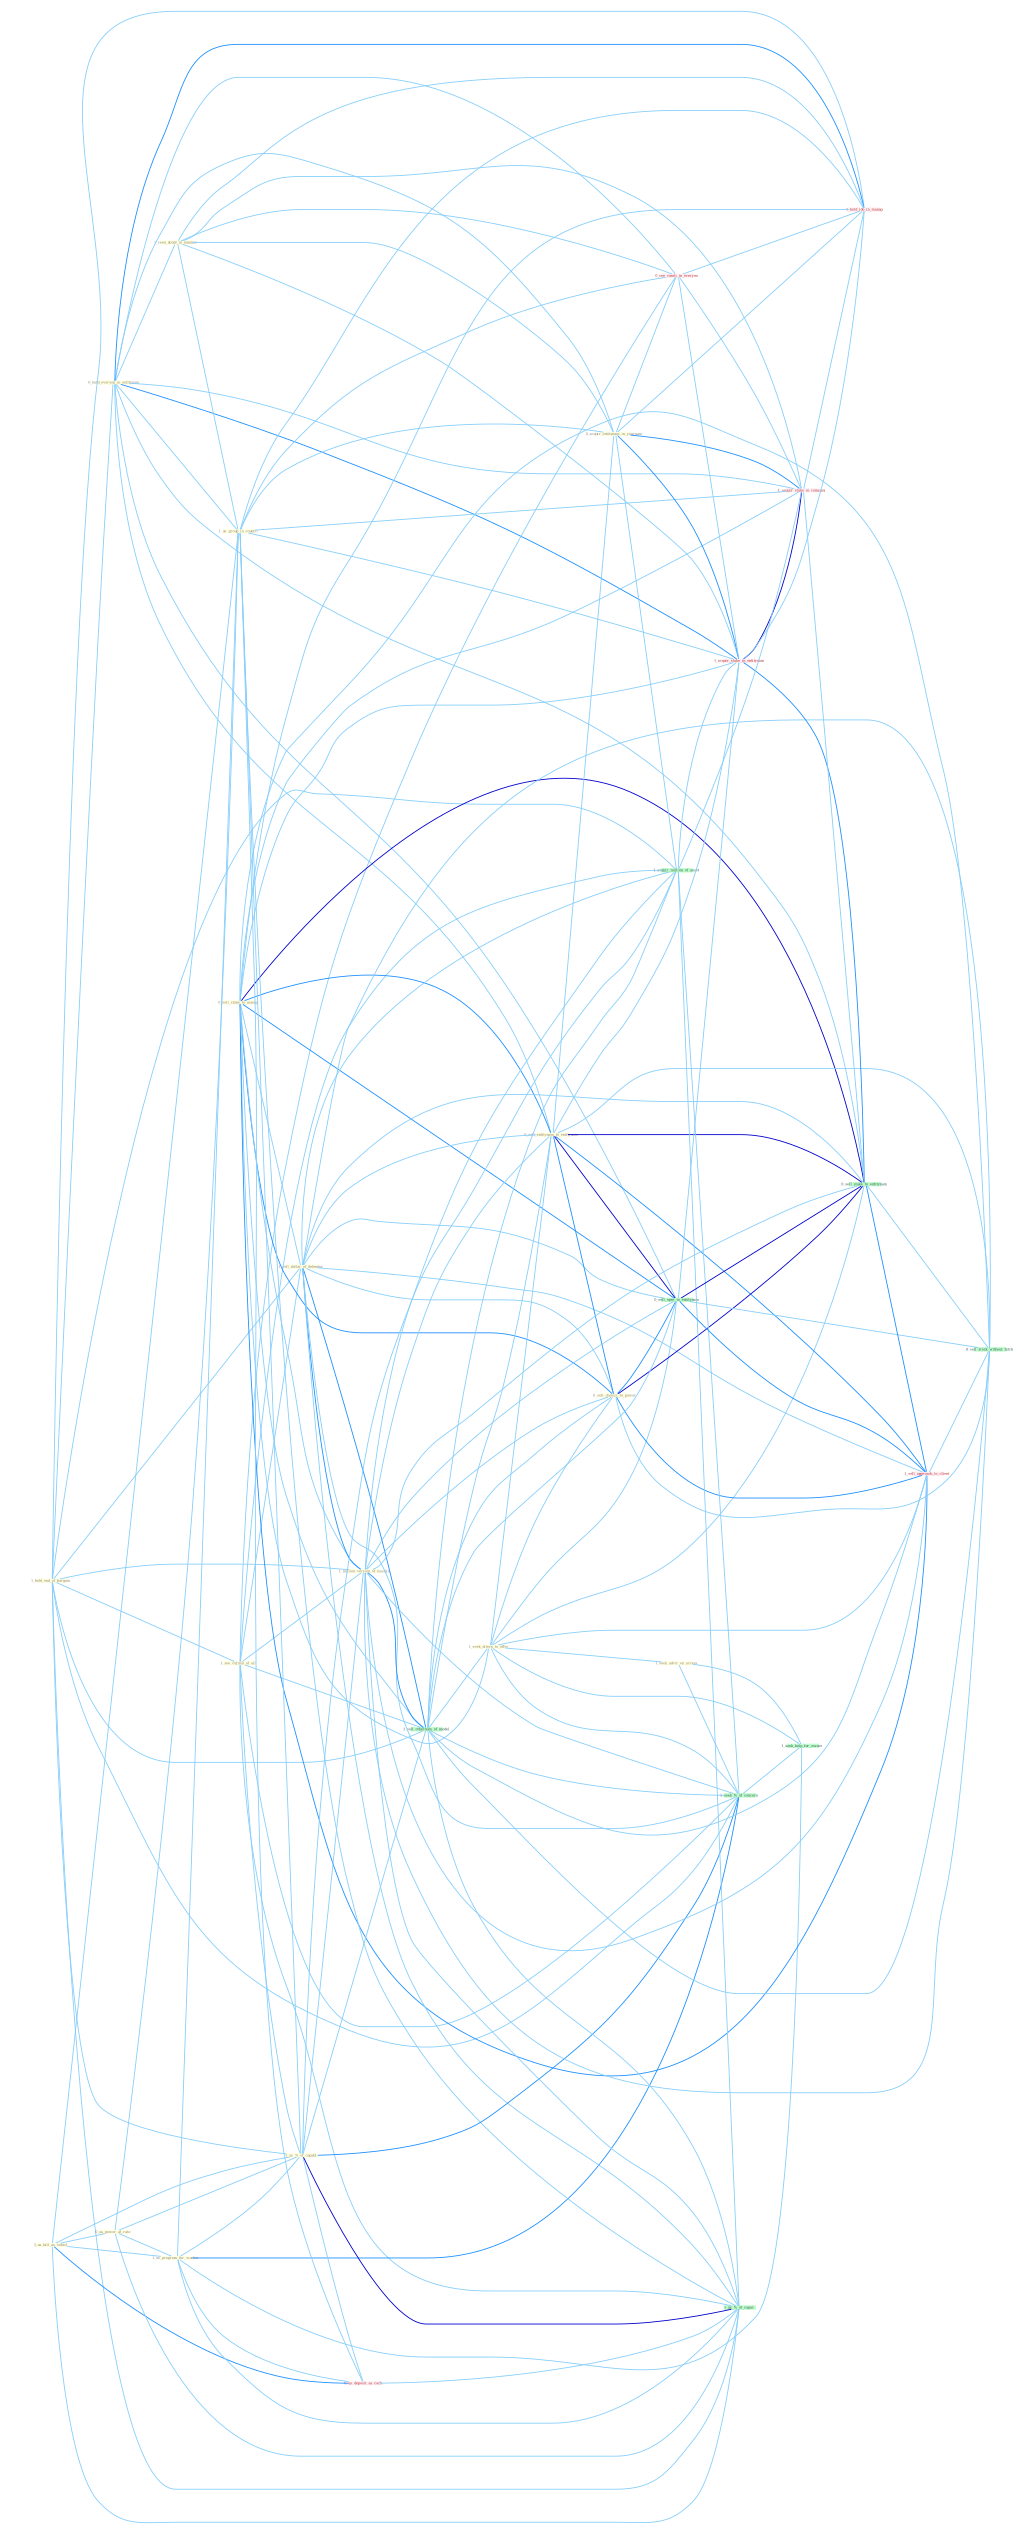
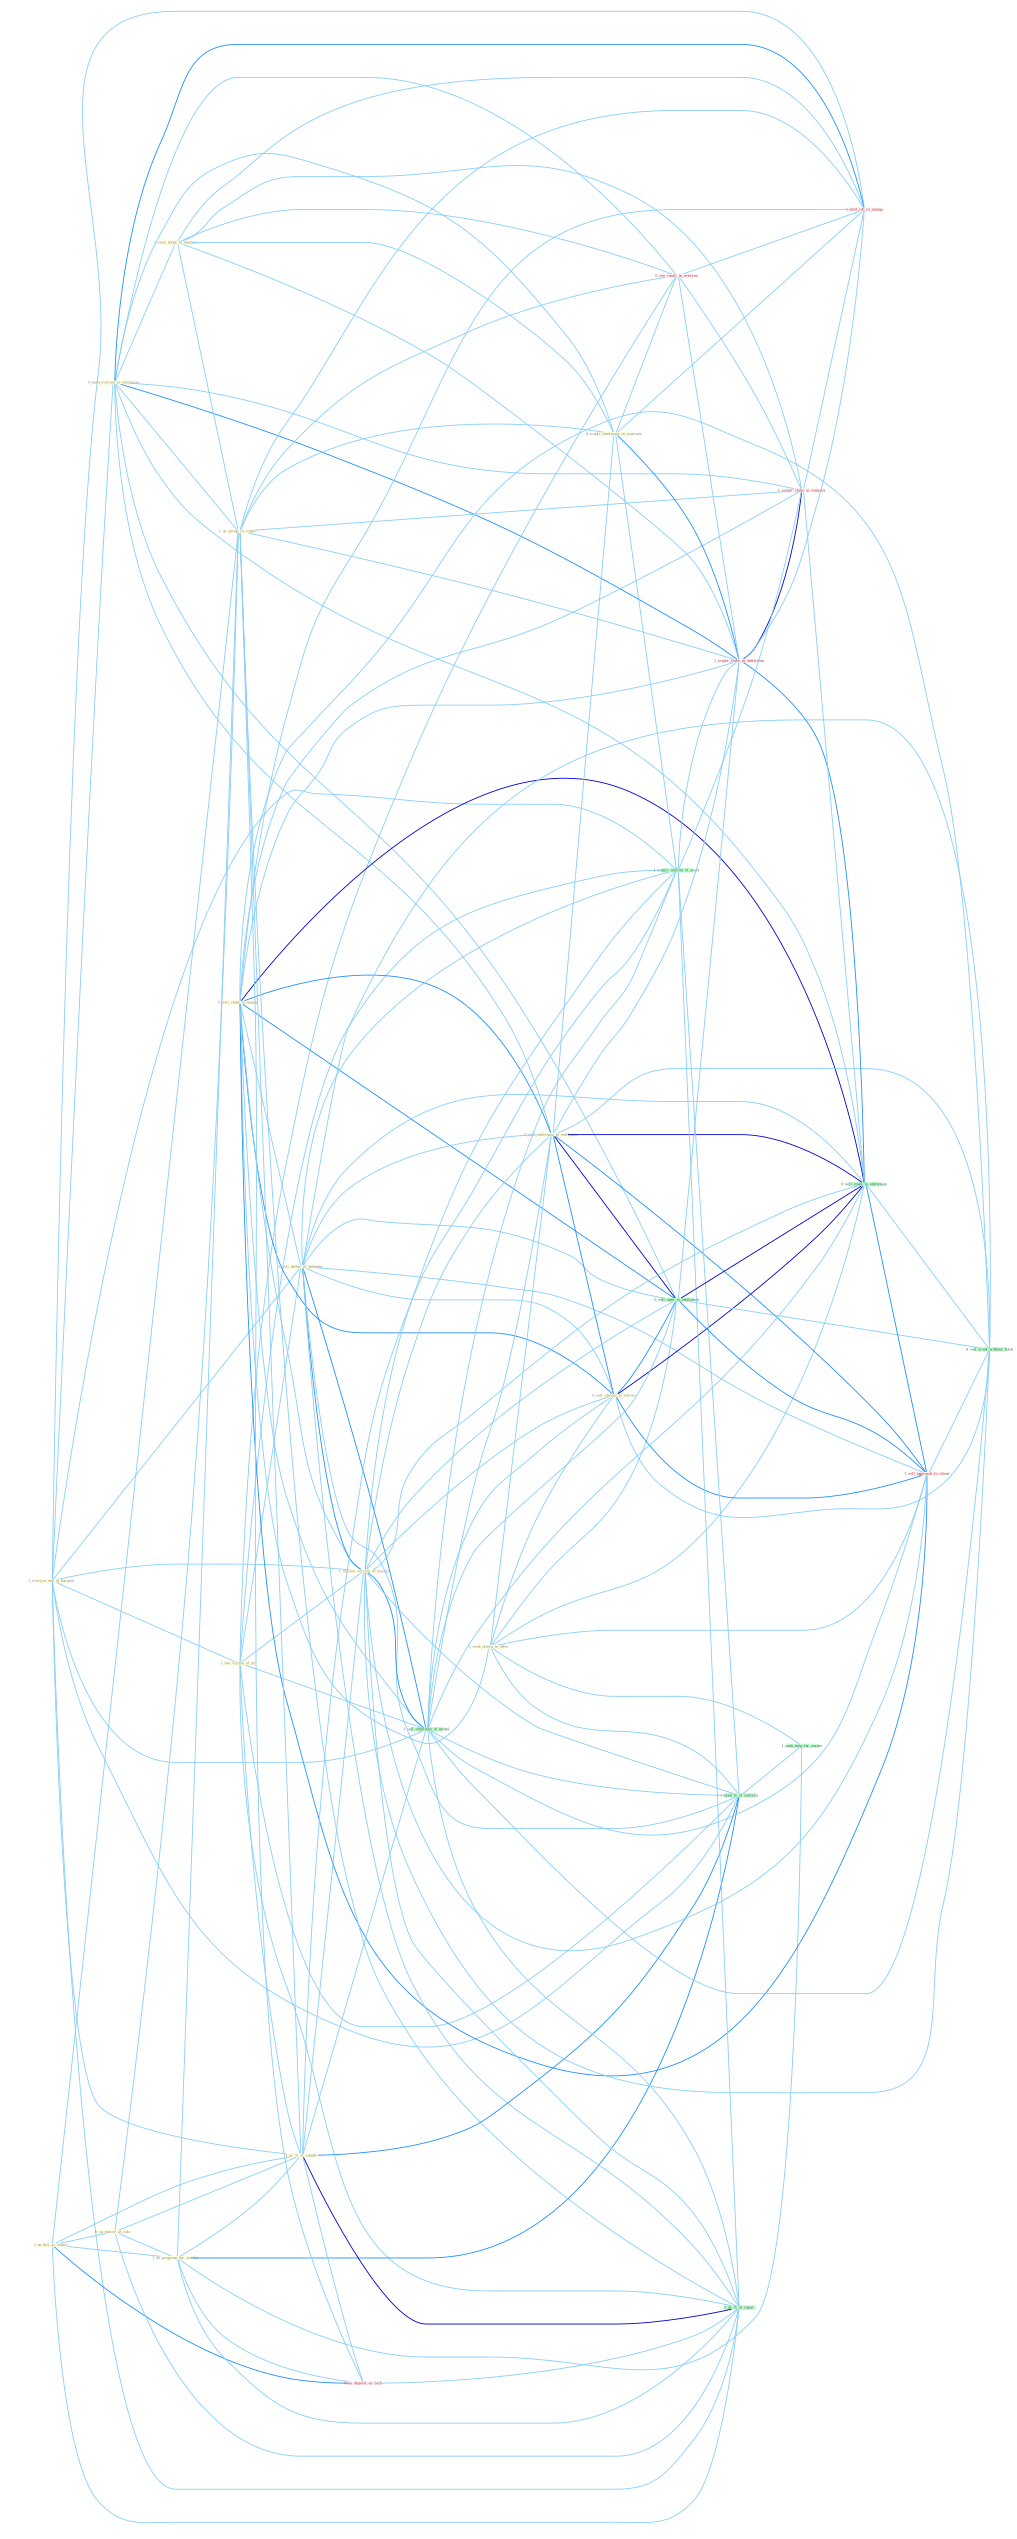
(719, 450) -> none
(615, 1395) -> (615, 1395)
(51, 1581) -> (51, 1581)
(677, 1663) -> none
(458, 1688) -> (627, 1465)
